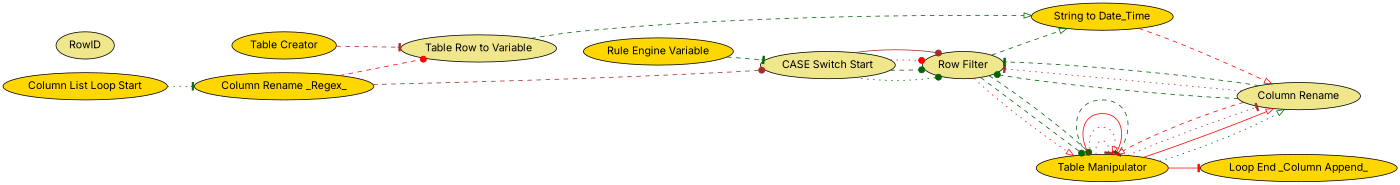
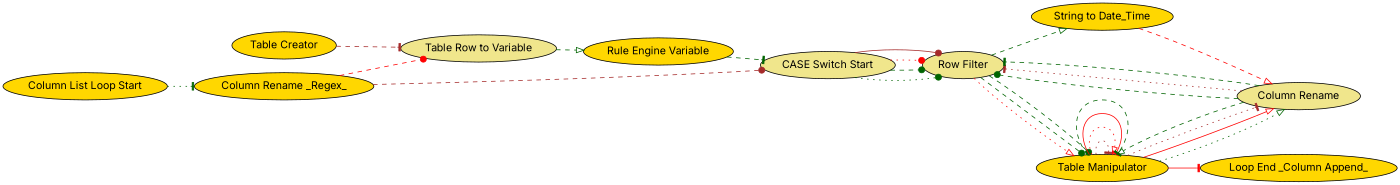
(777, 19) -> (566, 50)
(85, 45) -> none
(1182, 124) -> (1182, 124)
